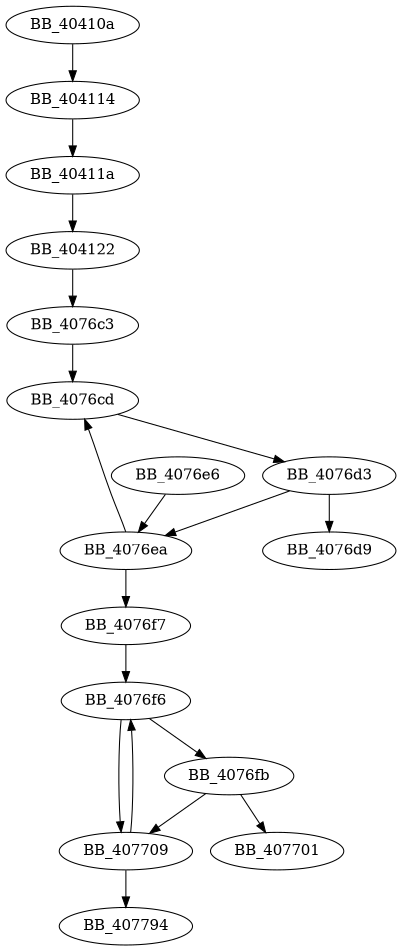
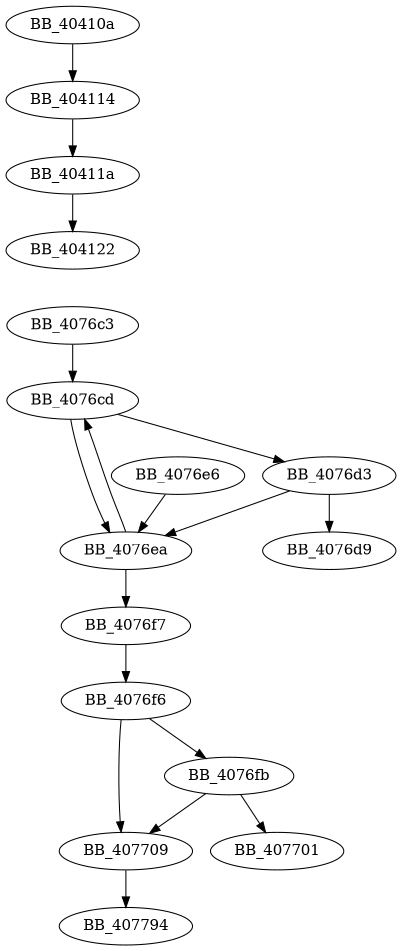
(73, 283) -> none
none -> (85, 472)
(133, 781) -> none
